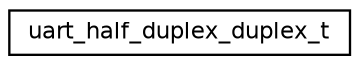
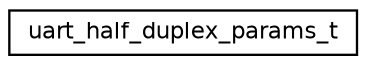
(180, 33) -> (183, 33)
